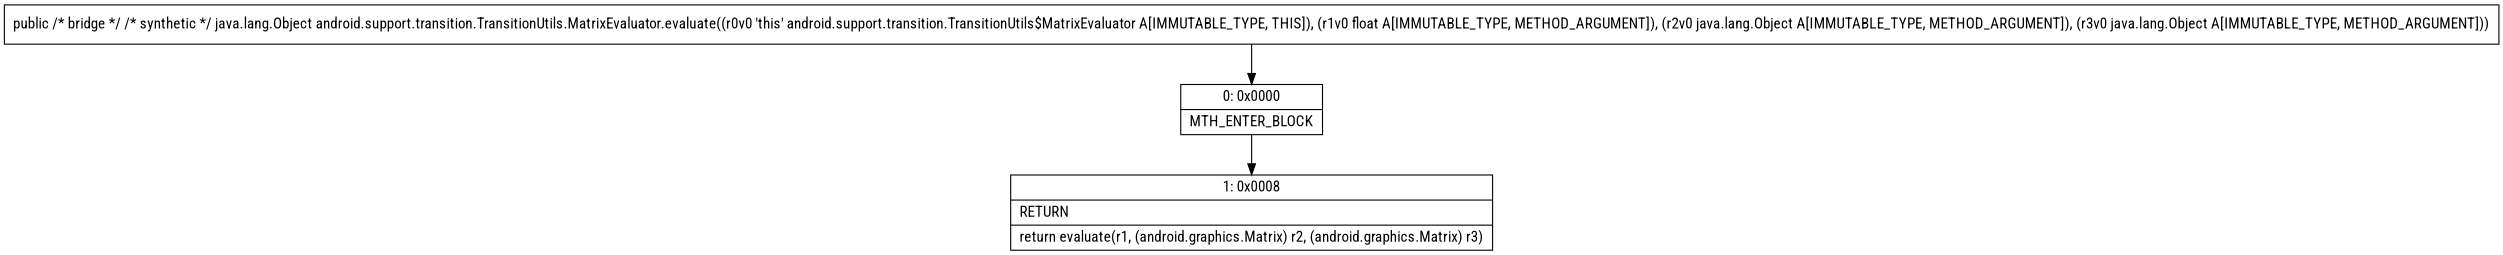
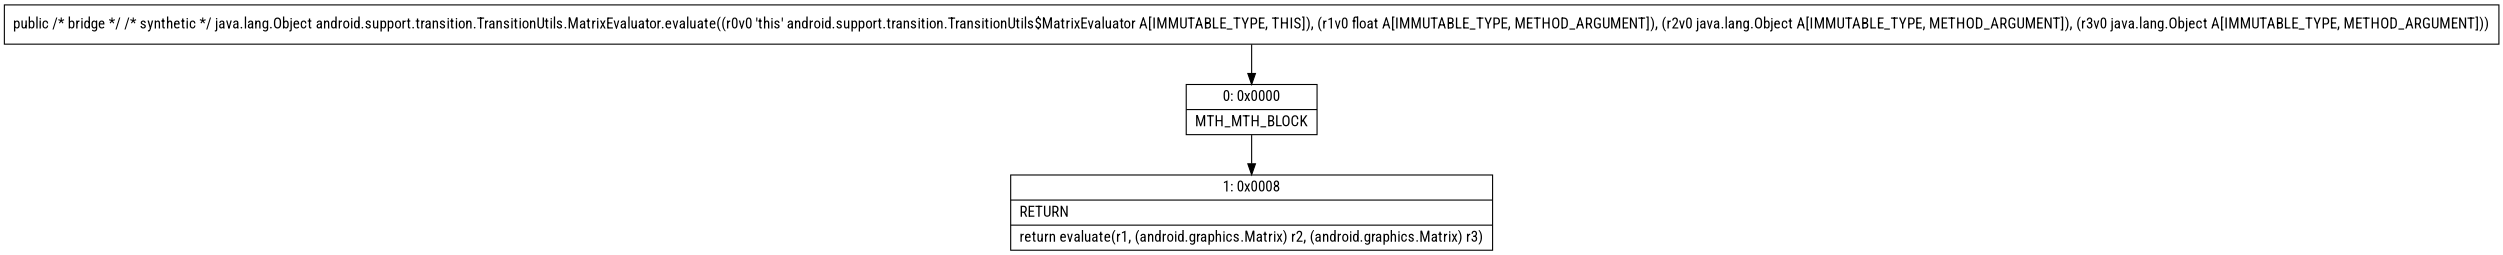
(1252, 122) -> (1252, 122)
